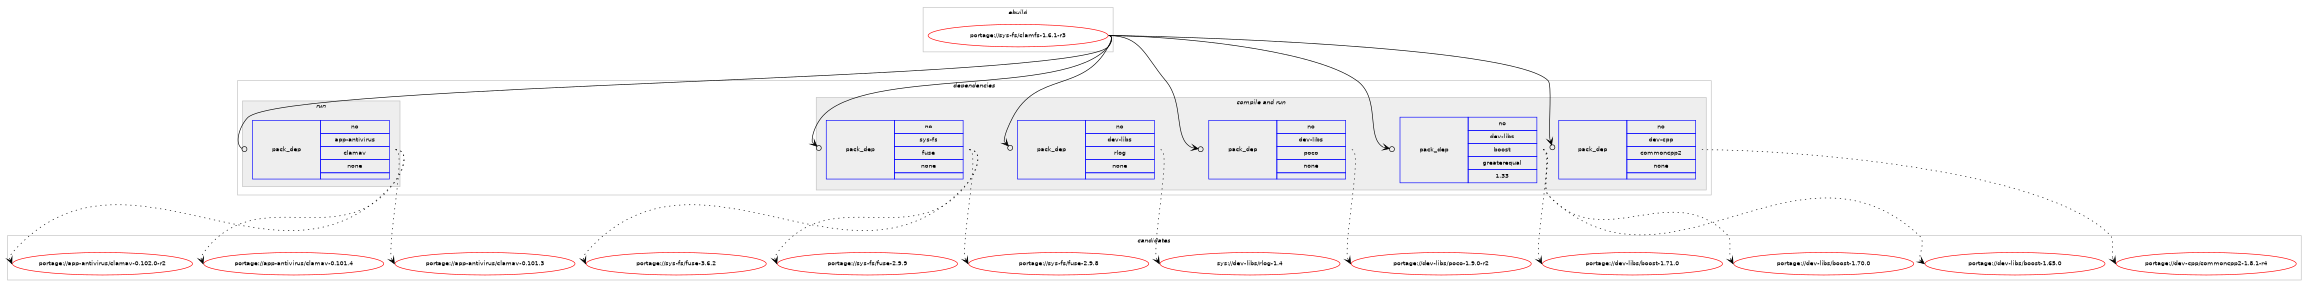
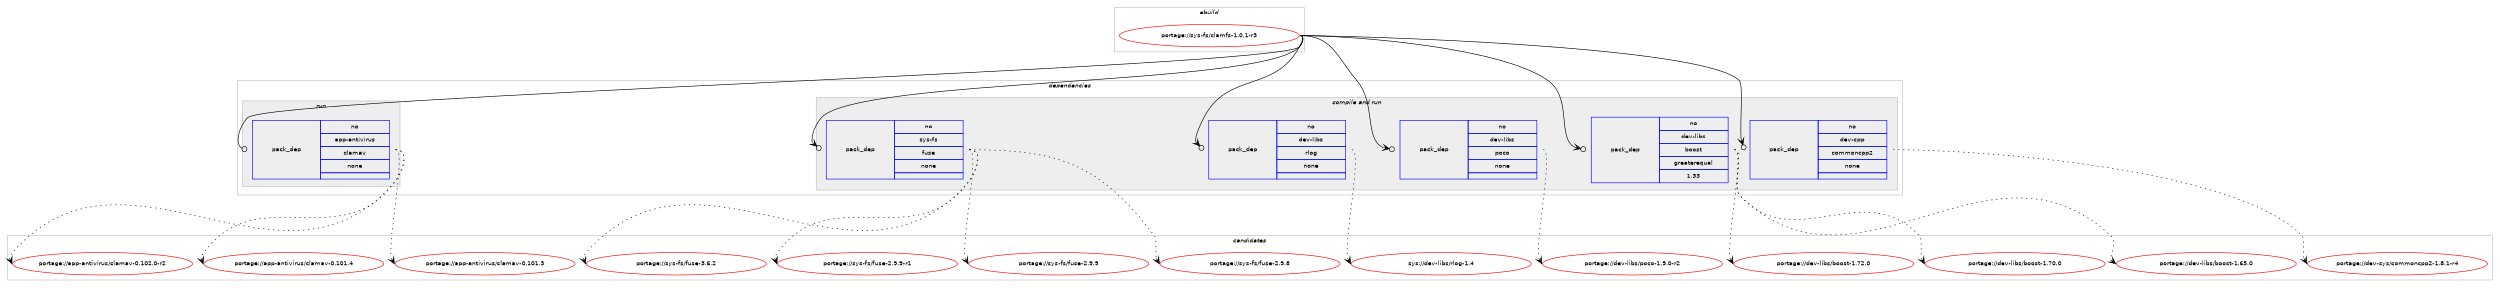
(1018, 36) -> (1209, 36)
none -> (868, 264)
(1632, 264) -> (1824, 264)
(2206, 264) -> (2398, 264)
